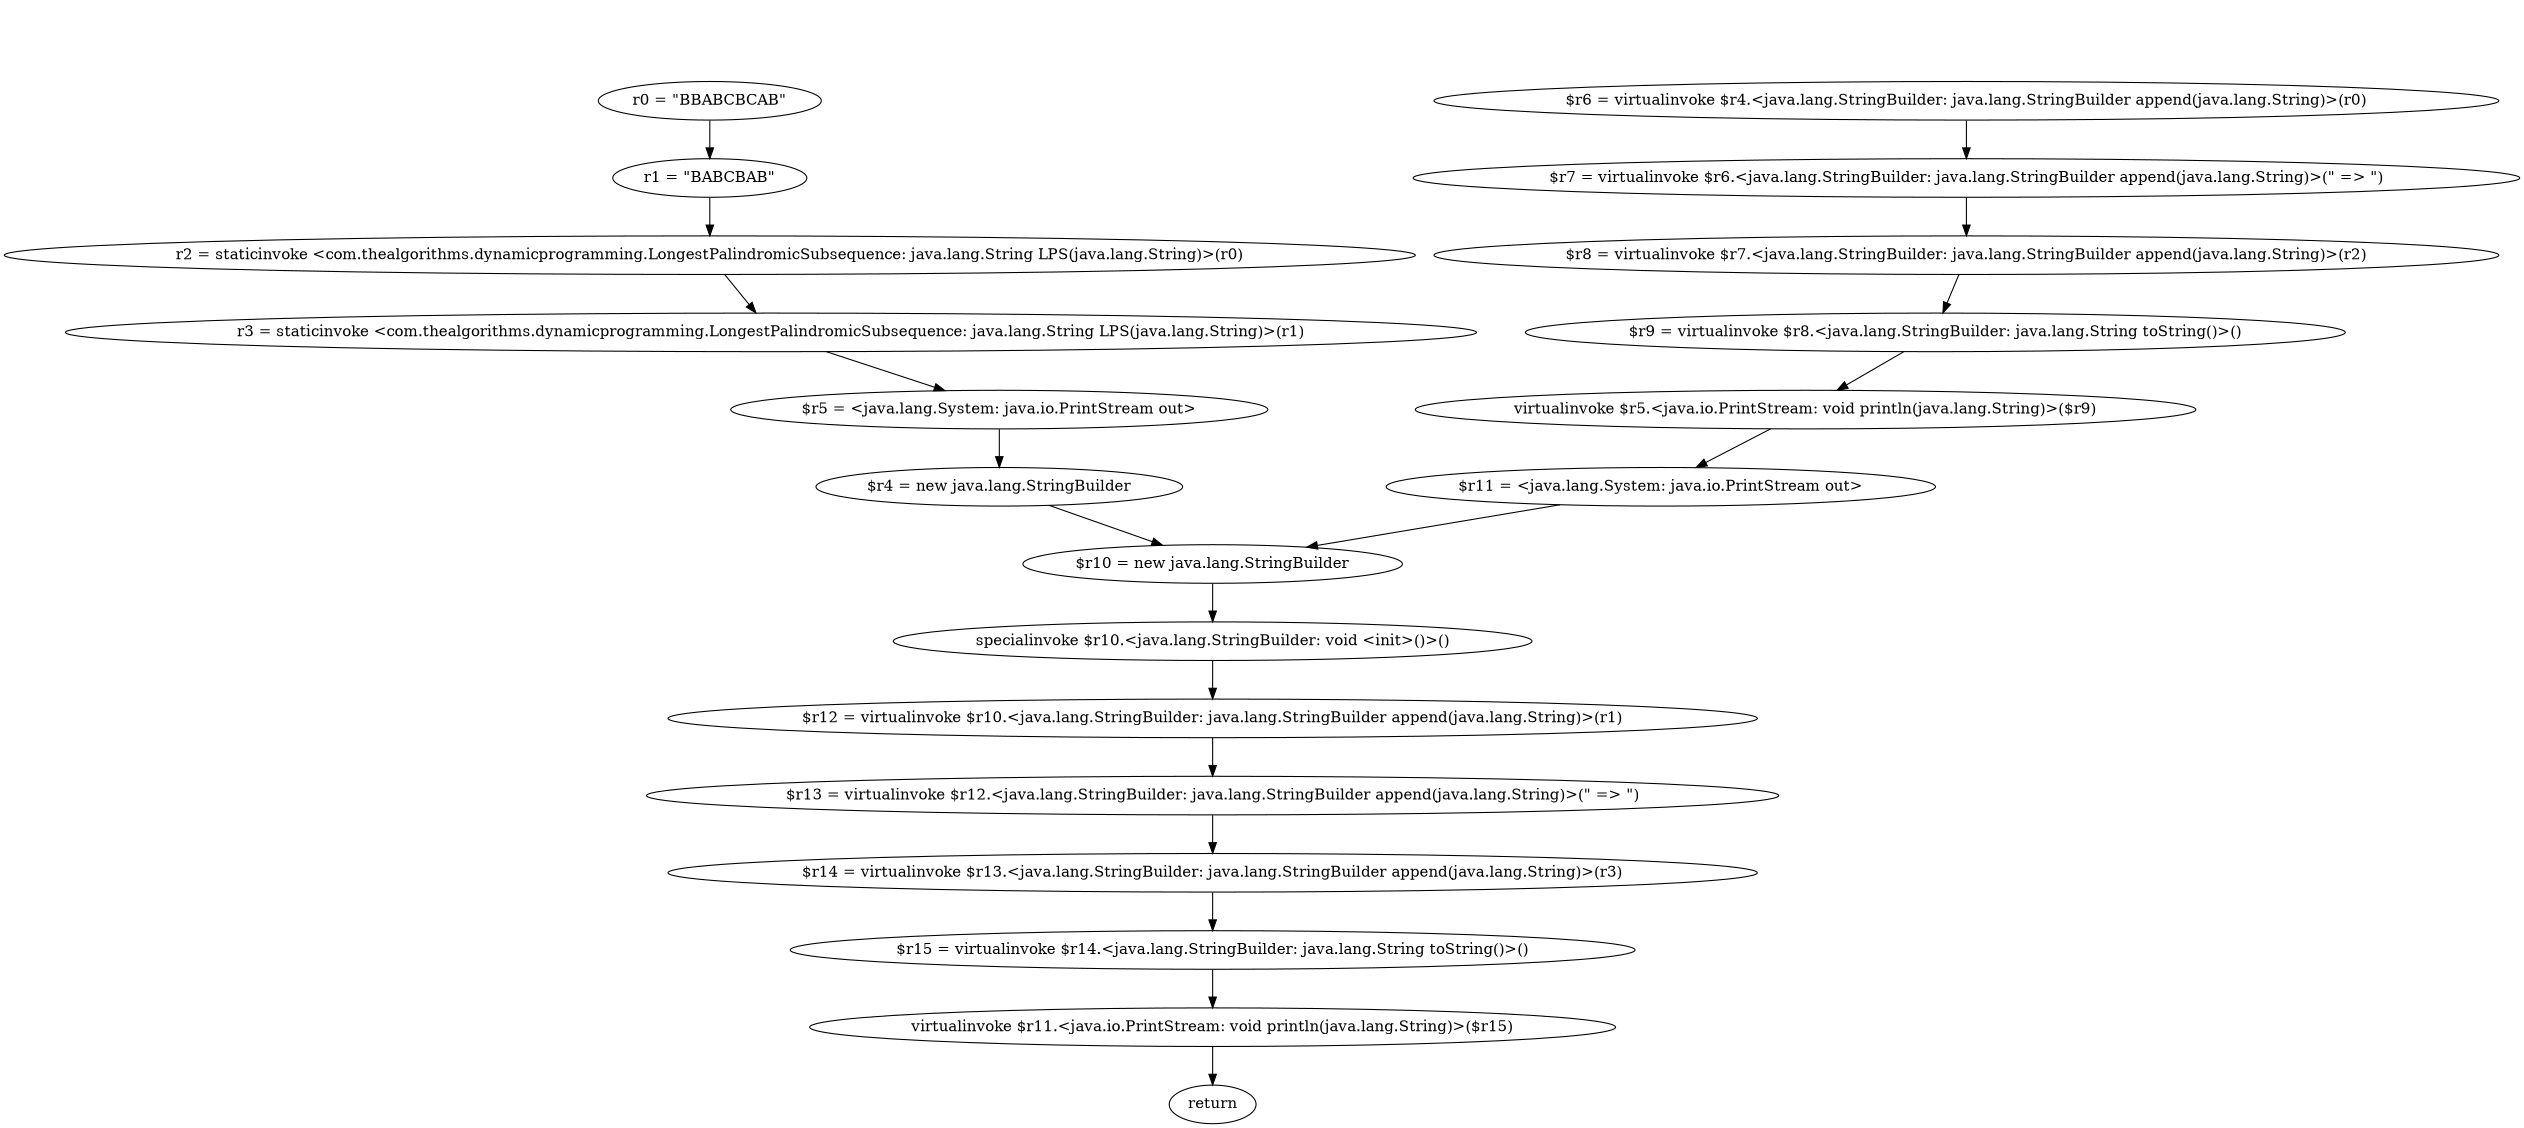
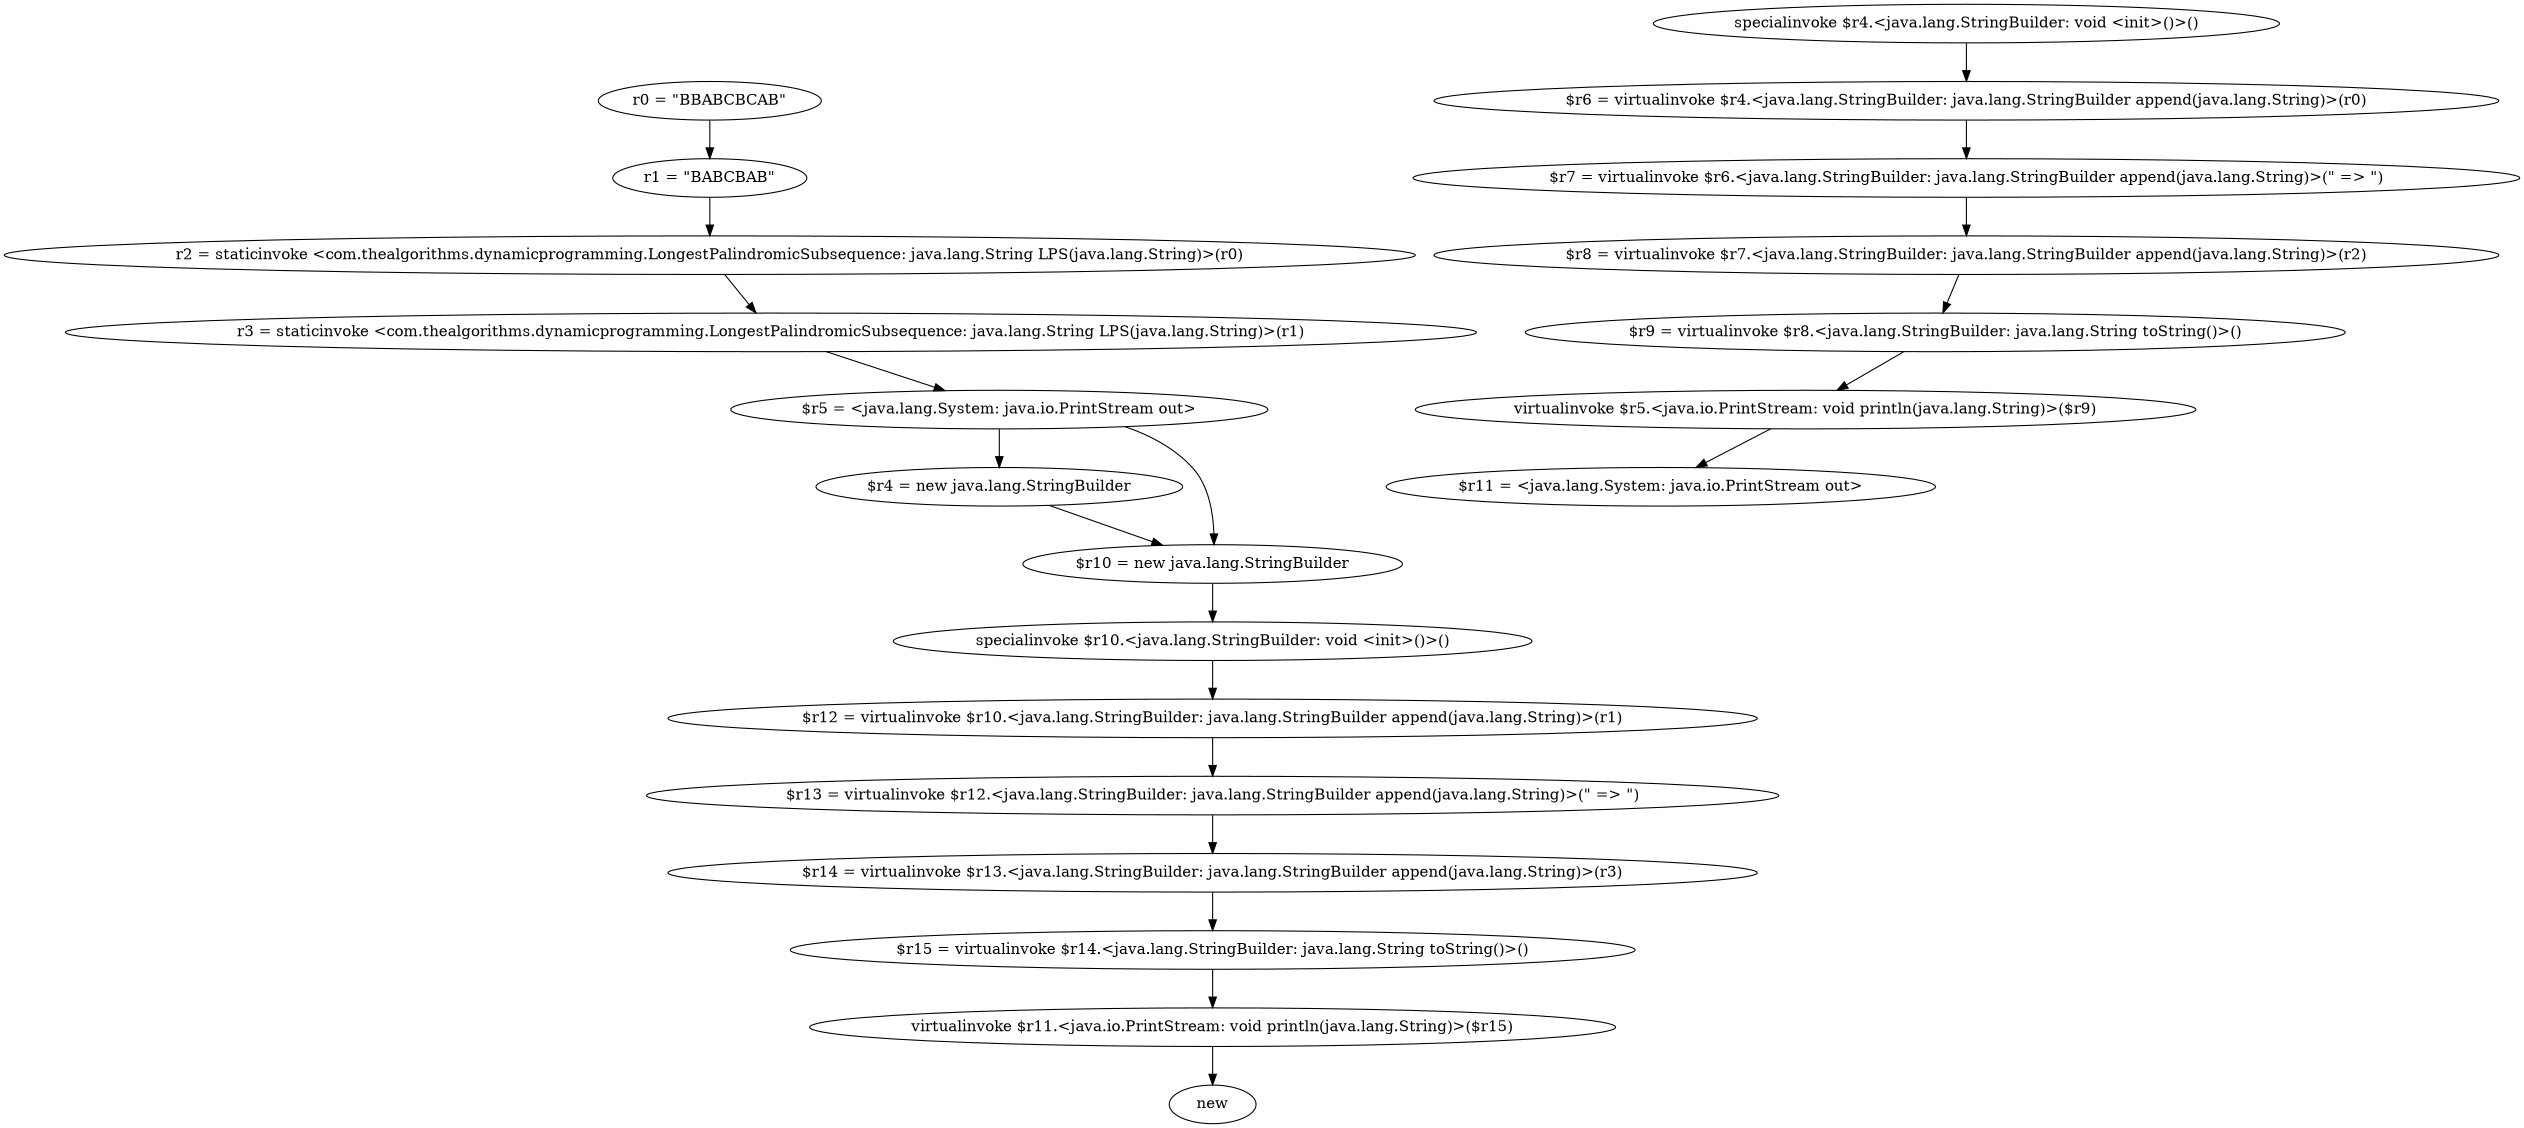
none -> (1966, 24)
(1439, 525) -> (1189, 465)
(1213, 1104) -> (1213, 1104)
